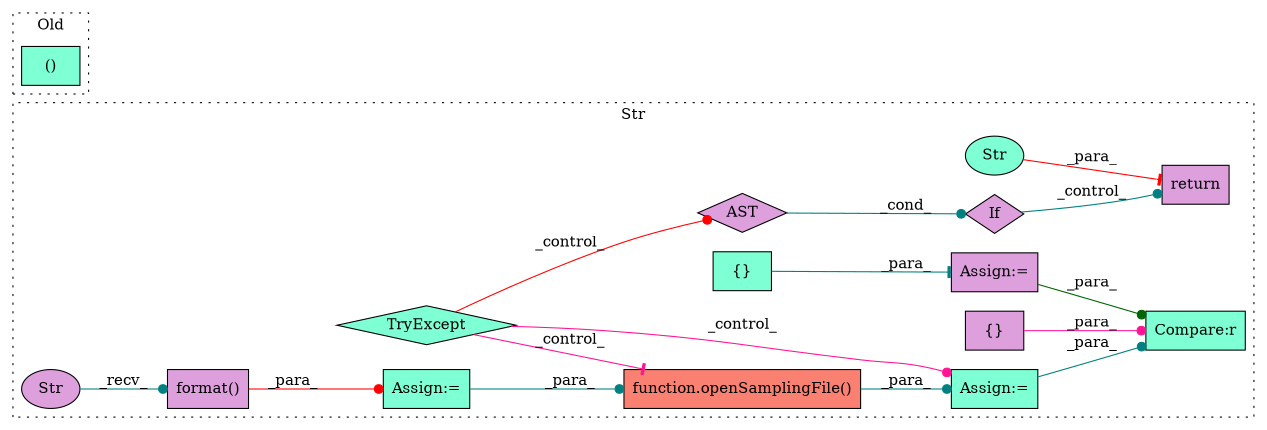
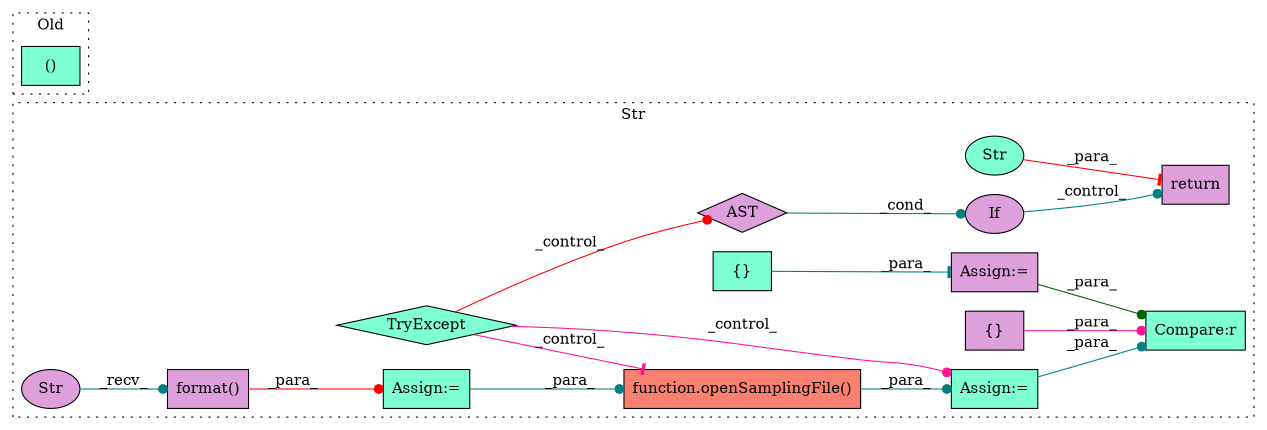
(995, 214) -> (995, 214)
